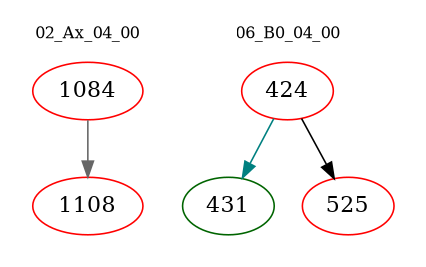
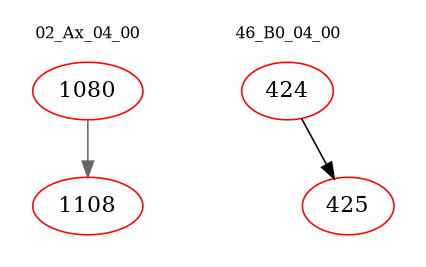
(288, 34) -> (288, 34)
(88, 91) -> (88, 91)
(228, 206) -> none
(348, 206) -> (348, 206)
